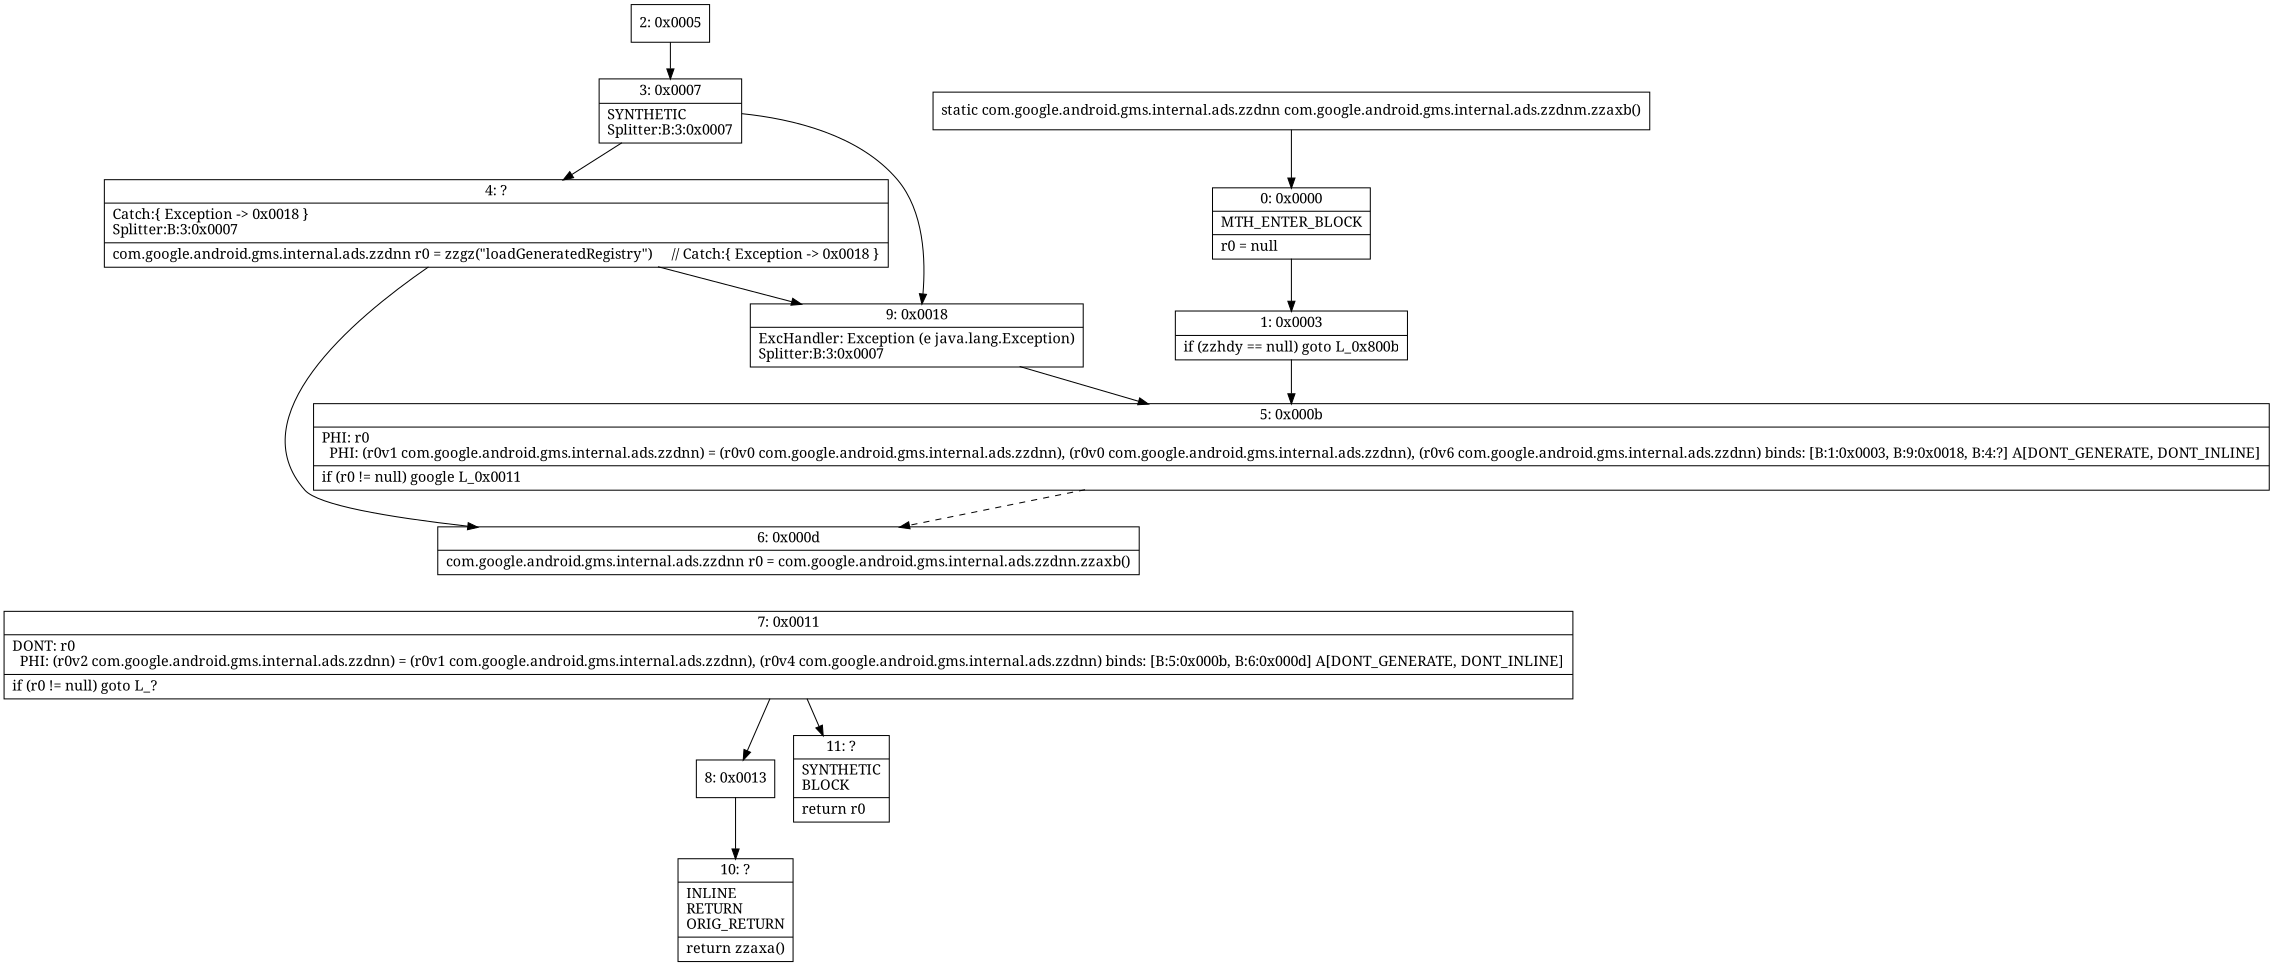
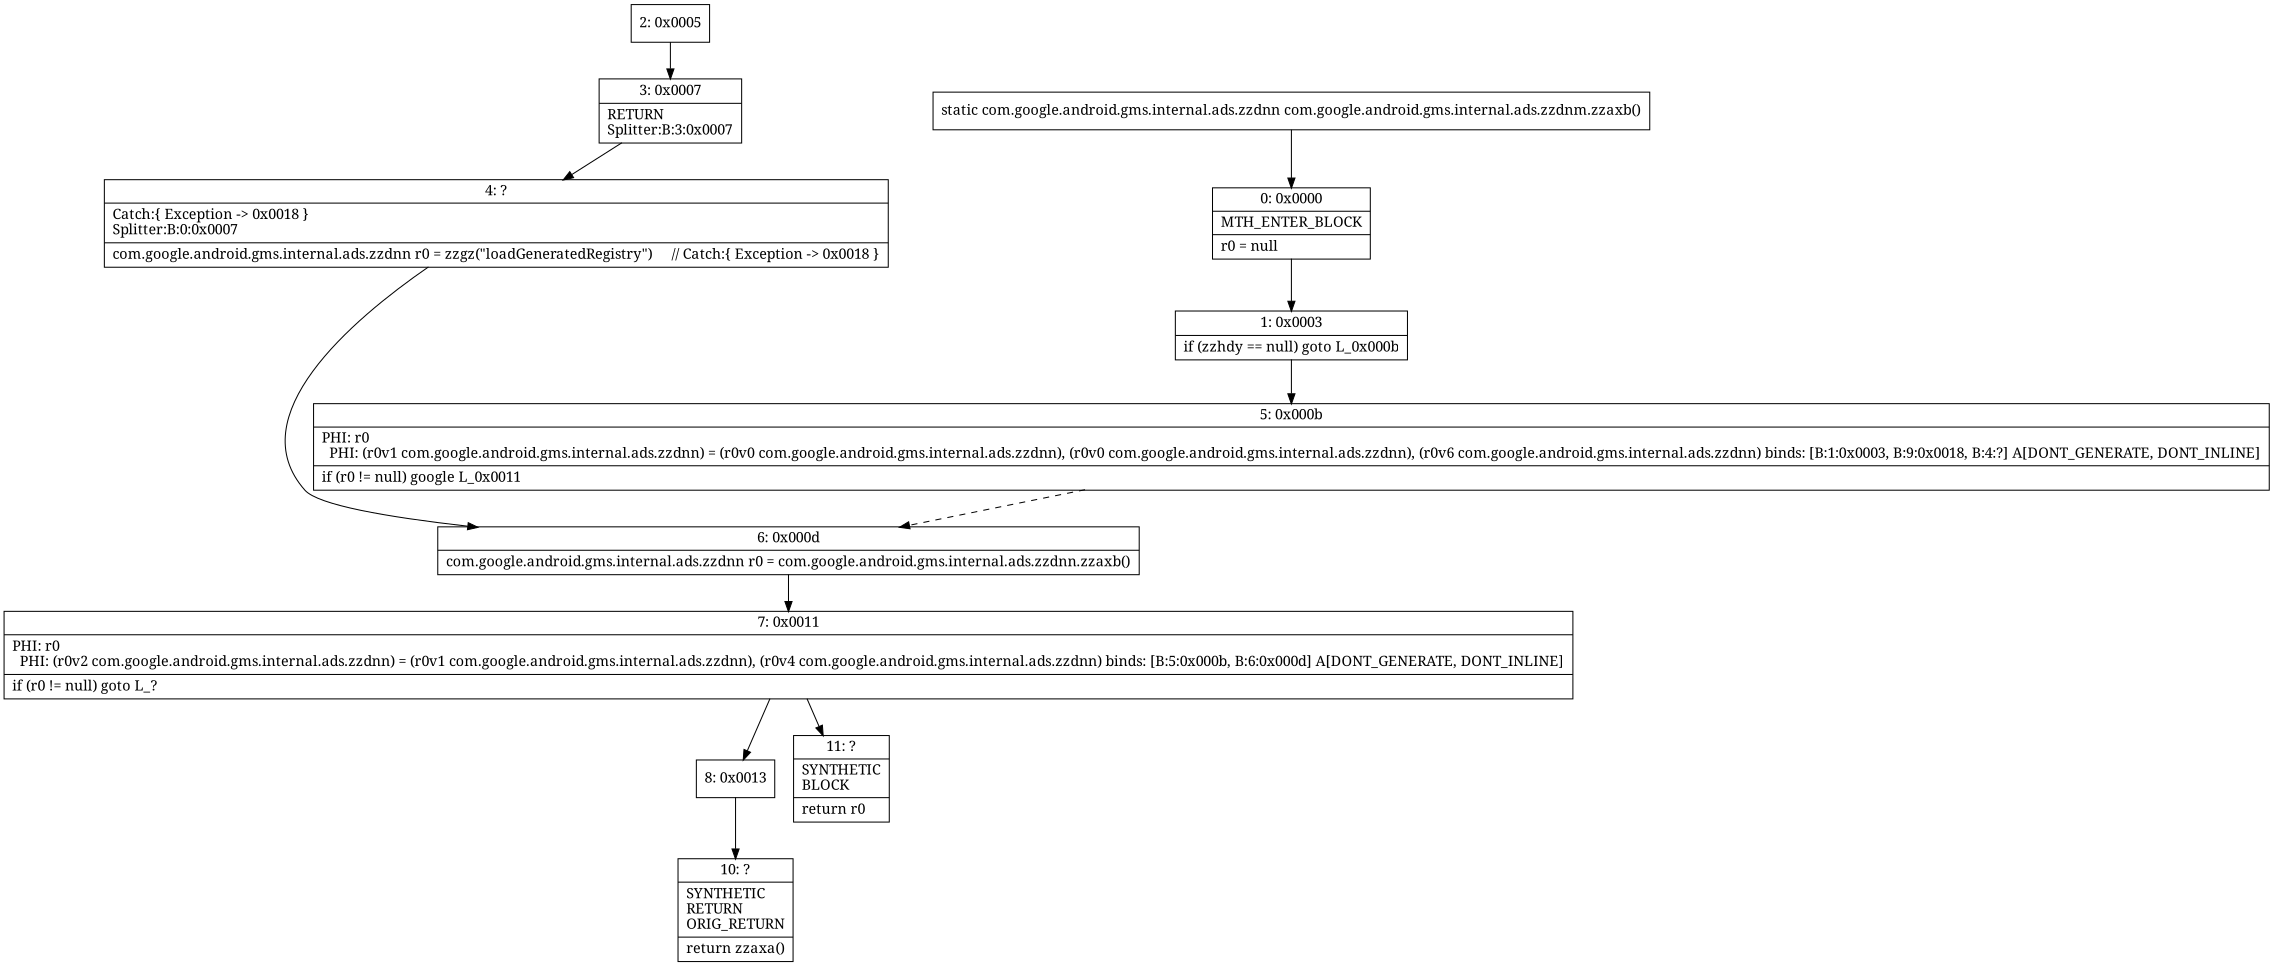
(647, 115) -> (636, 115)
(176, 230) -> (176, 230)
(917, 335) -> none
(1291, 347) -> (1291, 347)
none -> (788, 588)
(46, 646) -> (38, 646)
(712, 894) -> (726, 894)
